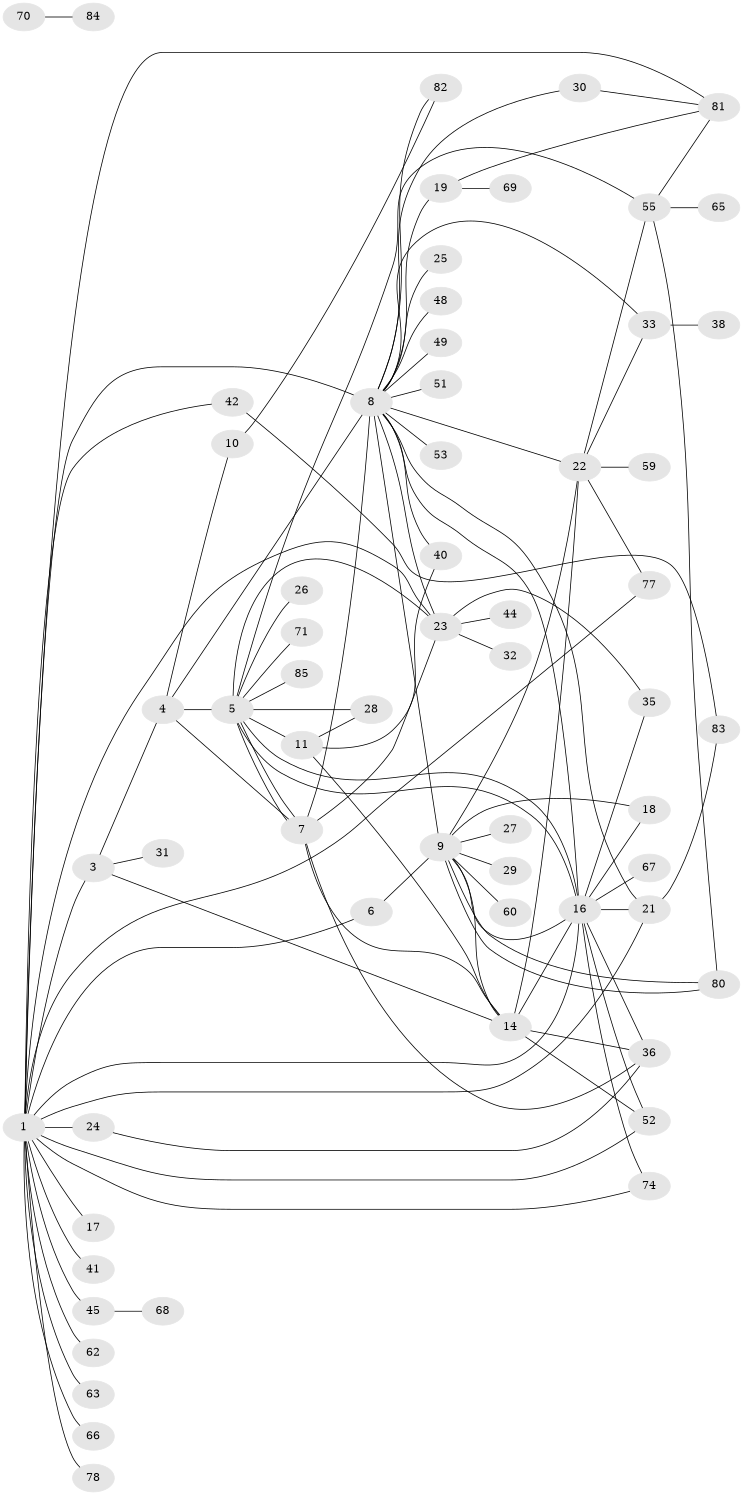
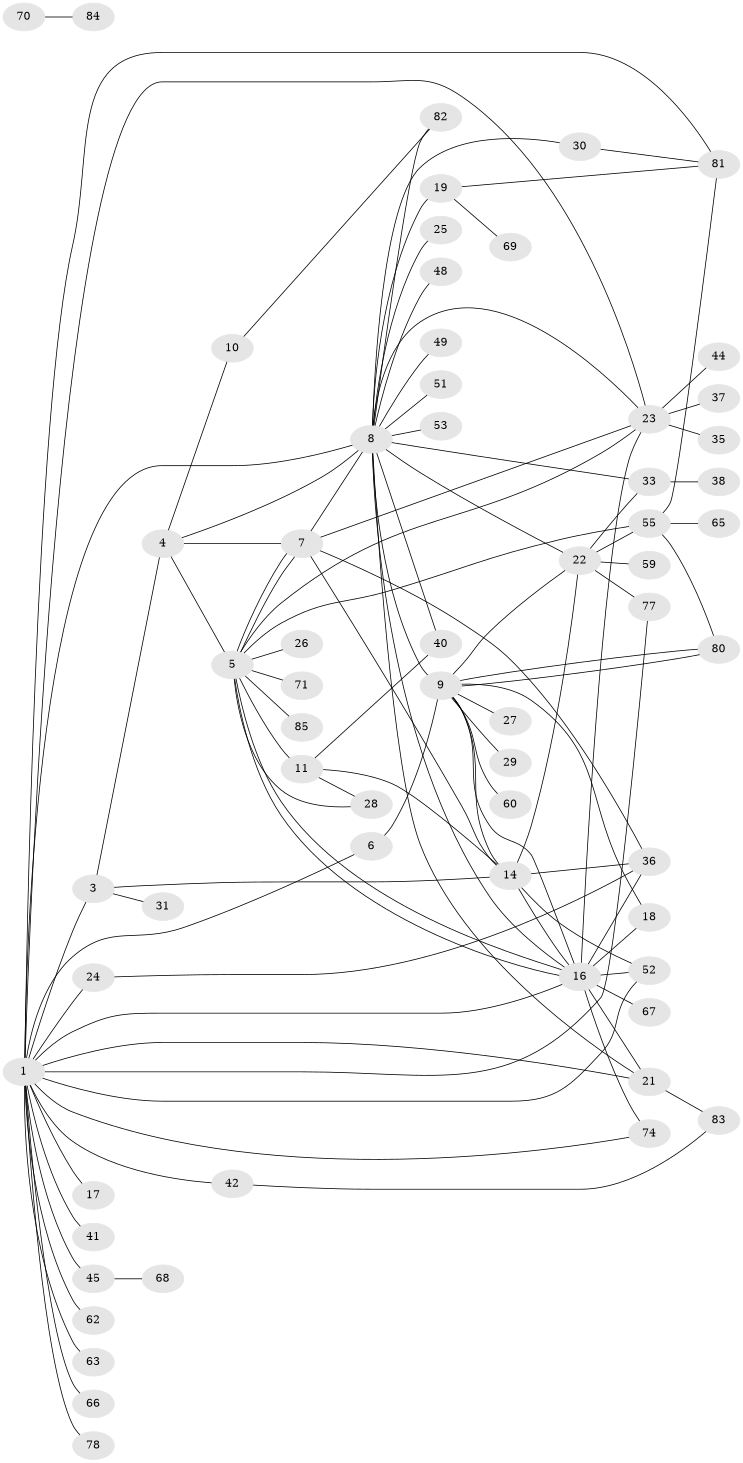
(510, 656) -> (719, 398)
(613, 811) -> (598, 695)
